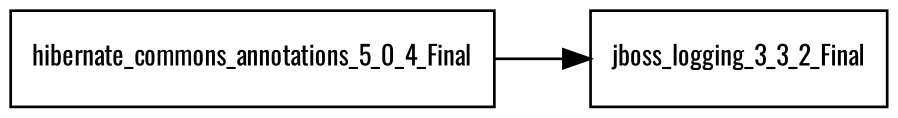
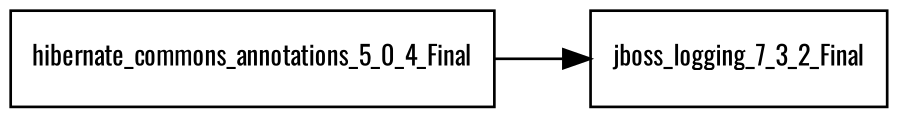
(739, 59) -> (739, 59)
